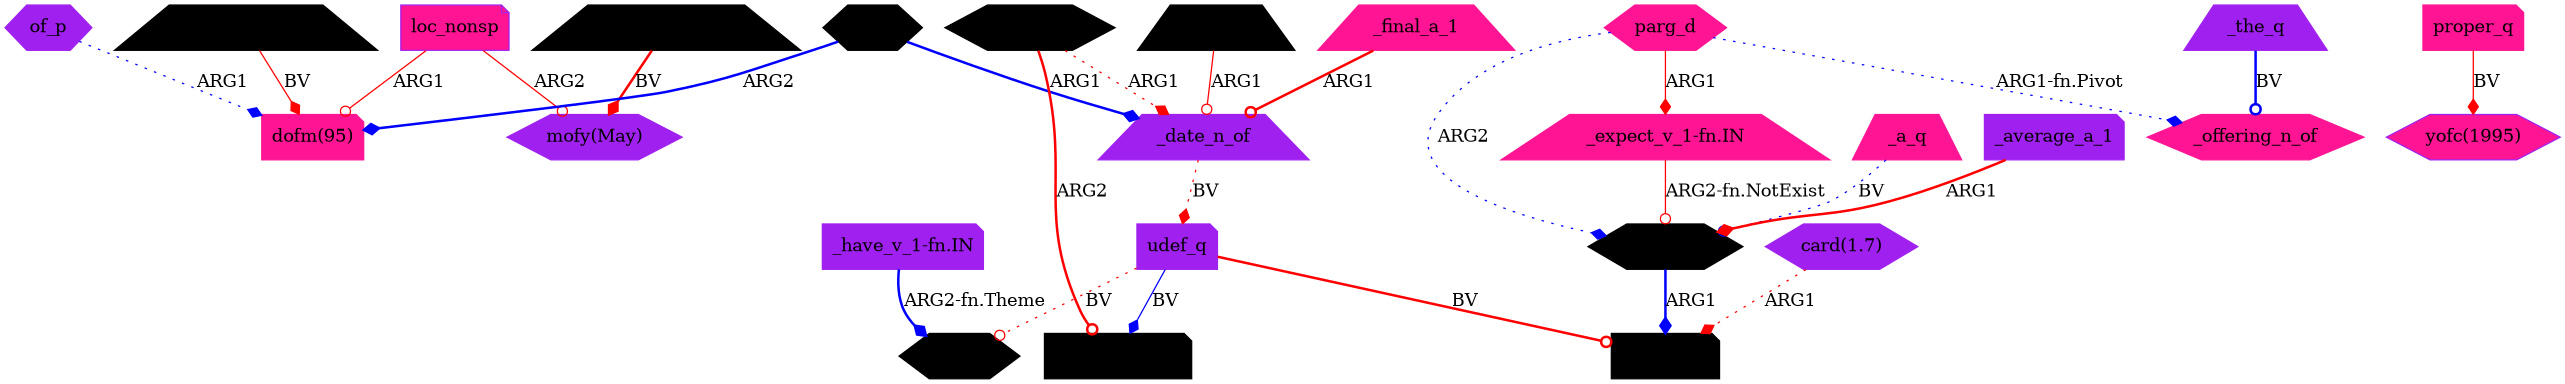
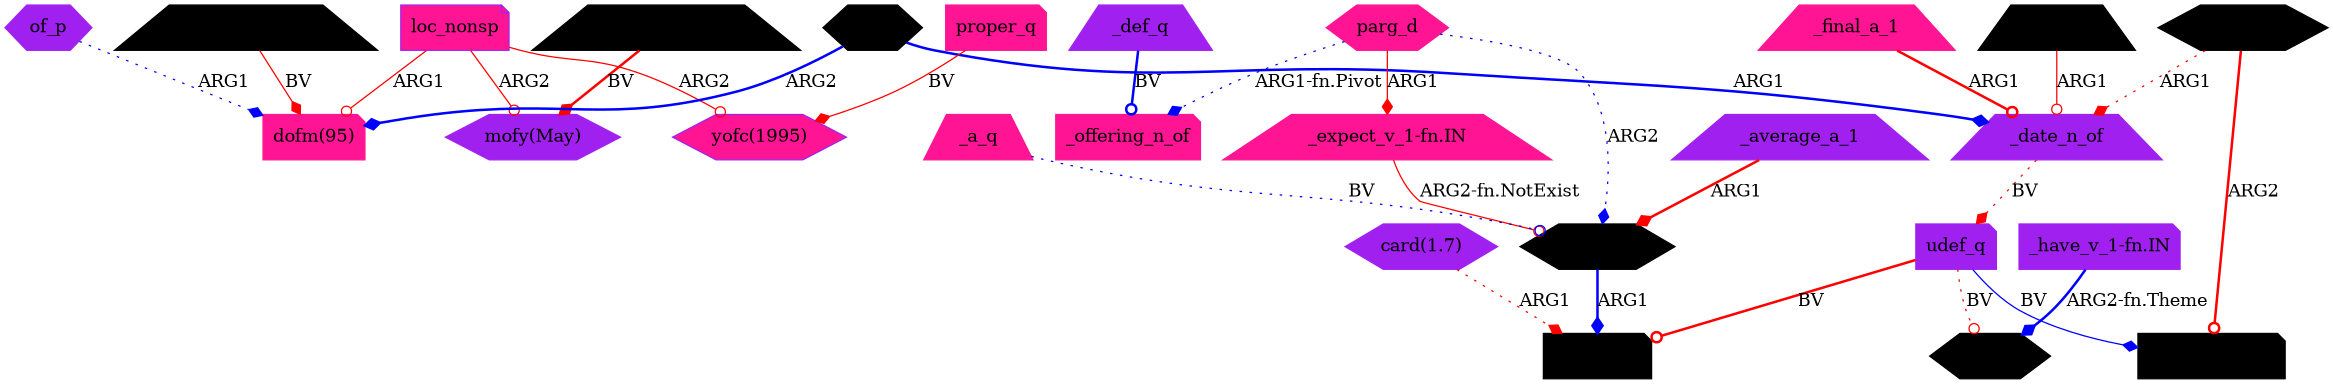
(2256, 28) -> (1141, 28)
none -> (605, 64)
(2054, 137) -> (1800, 137)
(2256, 137) -> (1128, 137)
